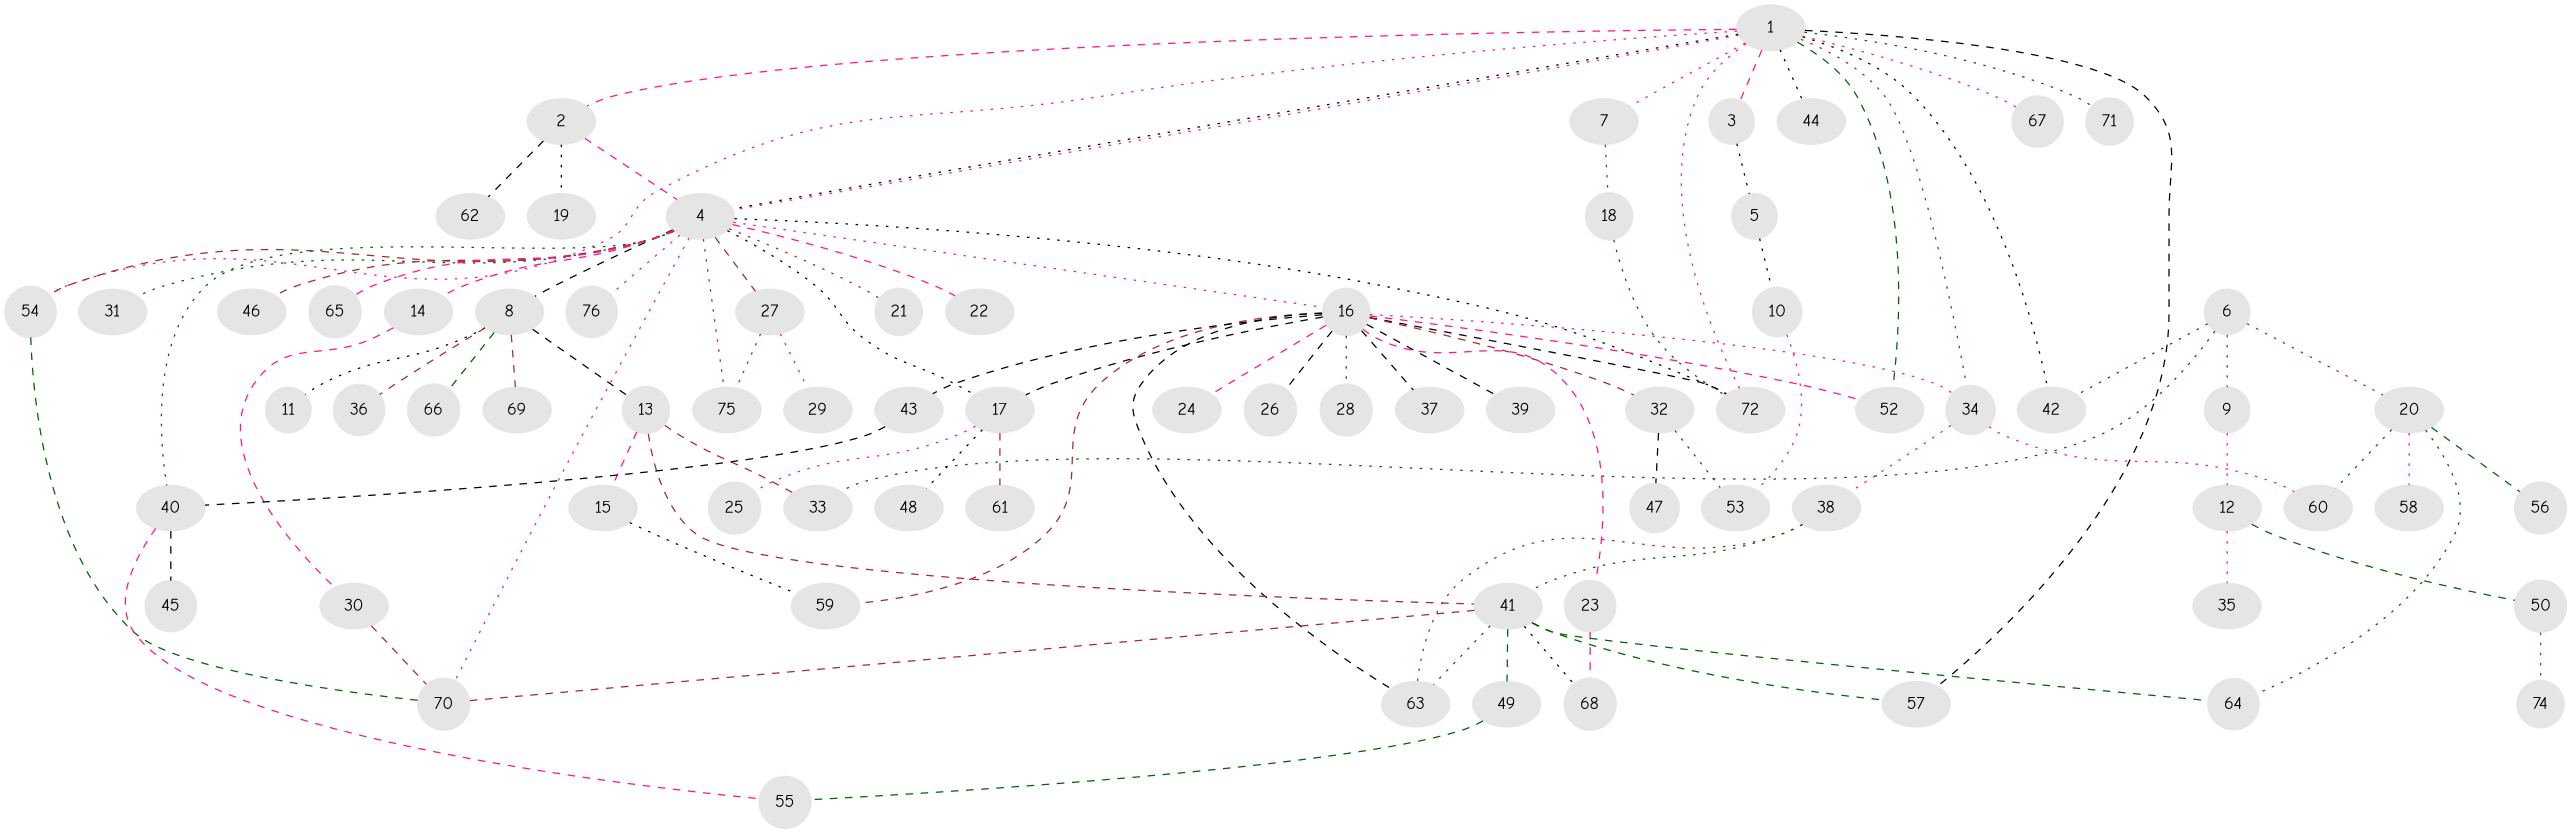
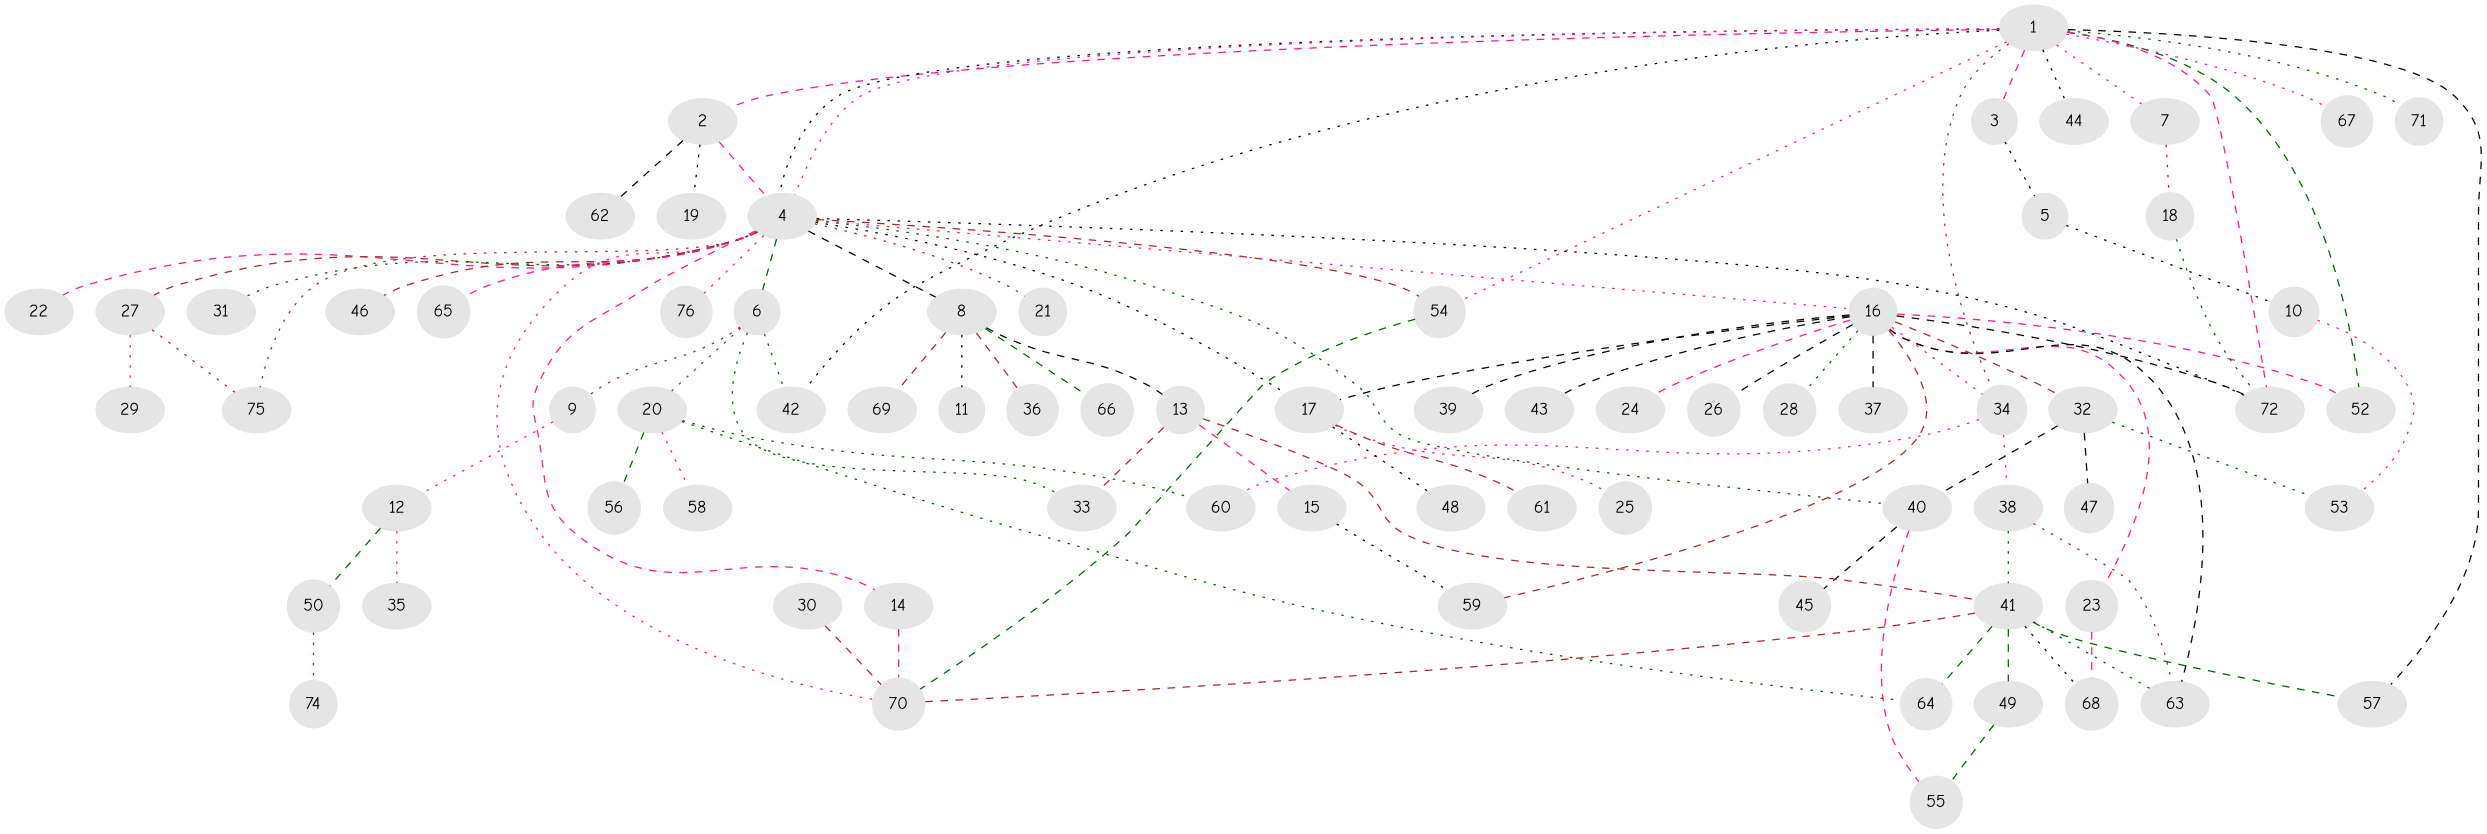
(1683, 210) -> (2227, 162)
none -> (770, 264)
(242, 422) -> (899, 653)
(548, 482) -> (1997, 461)
